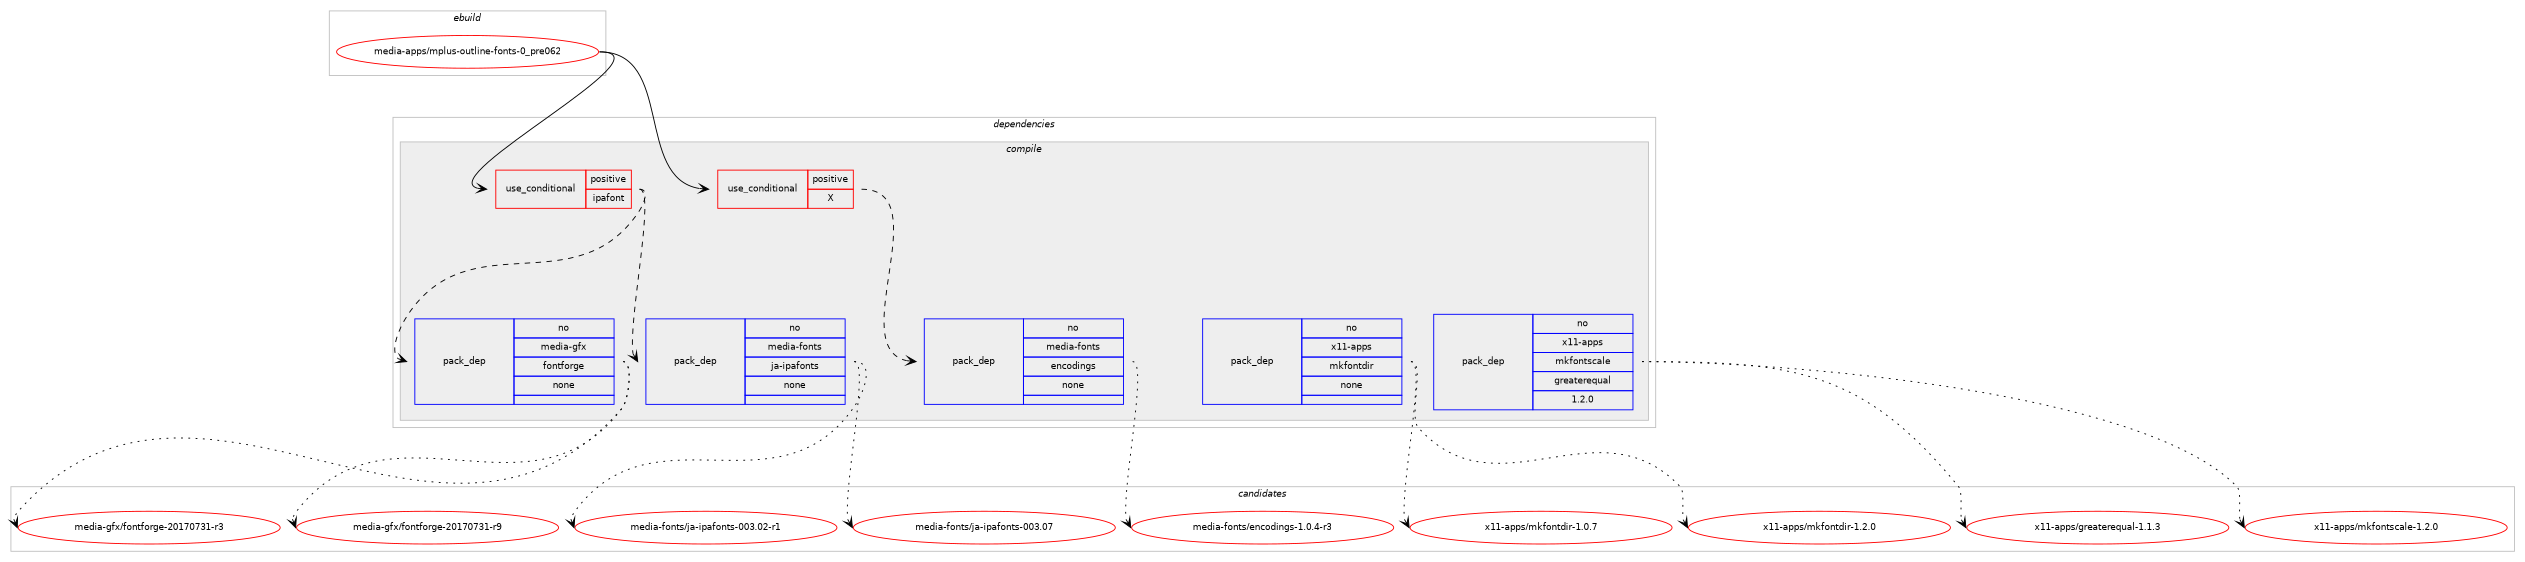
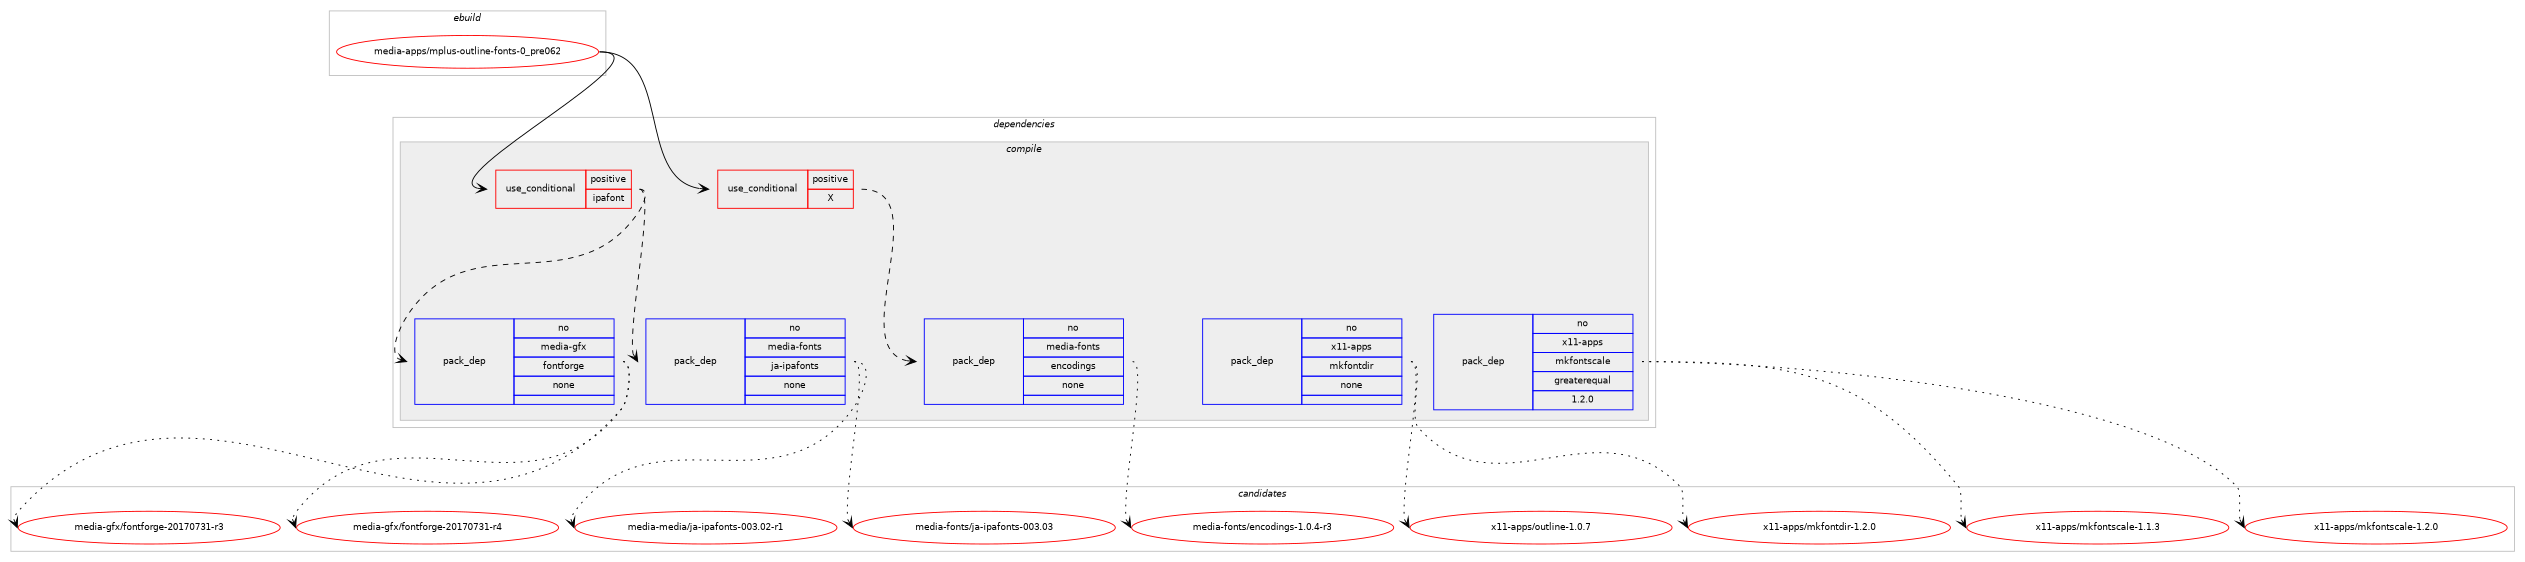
(428, 528) -> (428, 528)
(706, 528) -> (706, 528)
(984, 528) -> (984, 528)
(1541, 528) -> (1541, 528)
(2098, 528) -> (2098, 528)
